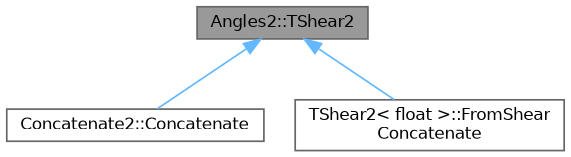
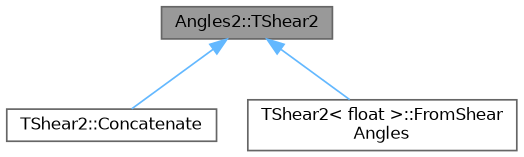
(135, 125) -> (112, 125)
(430, 125) -> (382, 125)
